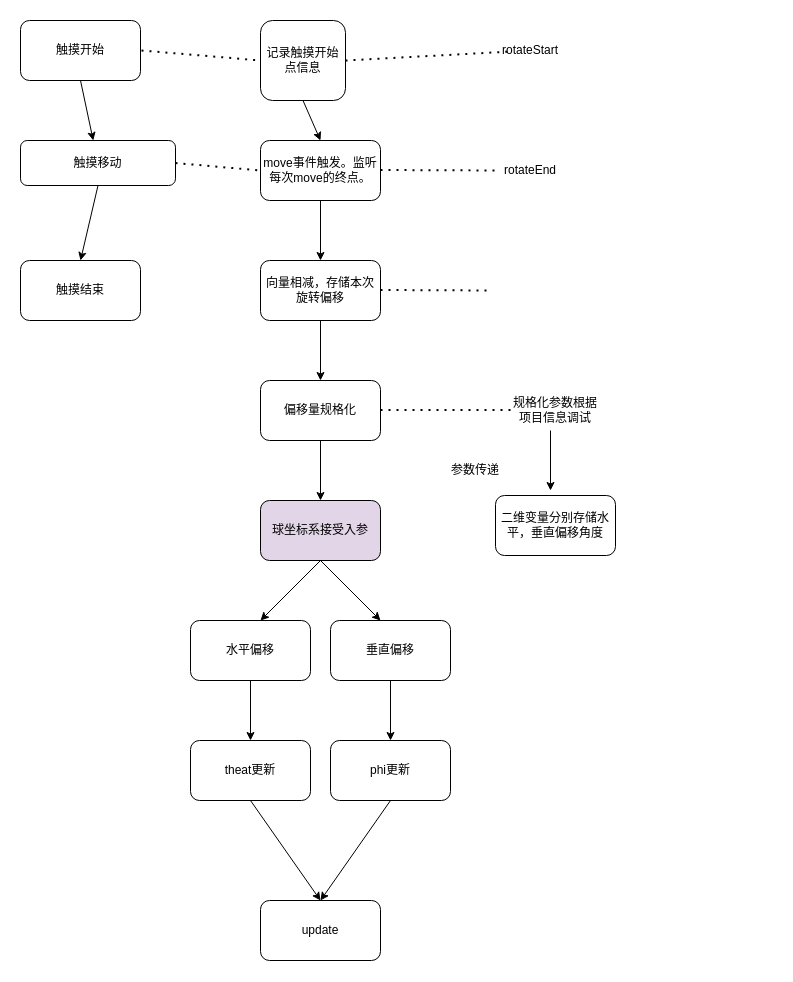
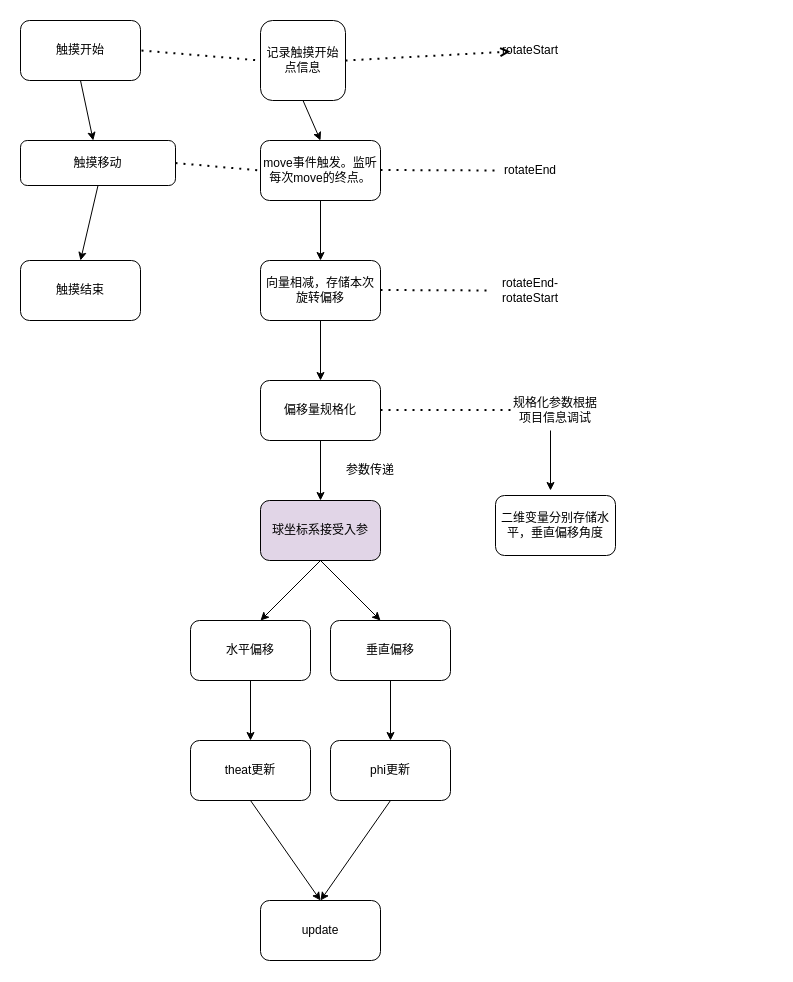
(505, 52) -> (502, 52)
none -> (531, 291)
(476, 471) -> (371, 471)
